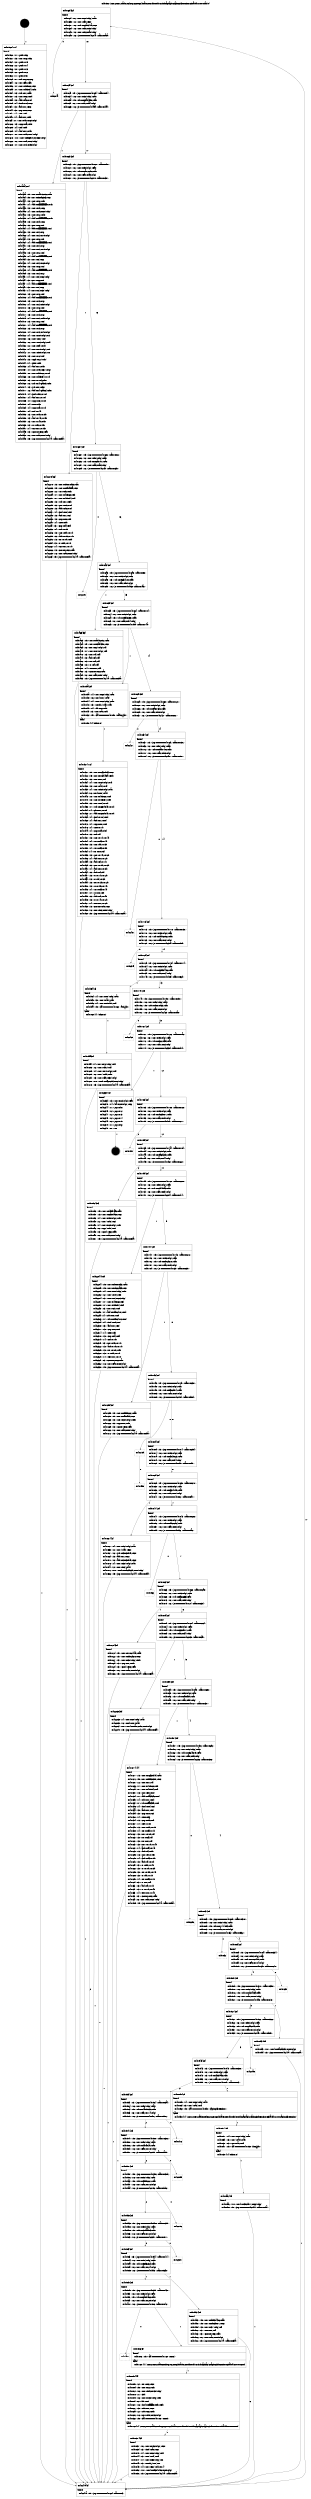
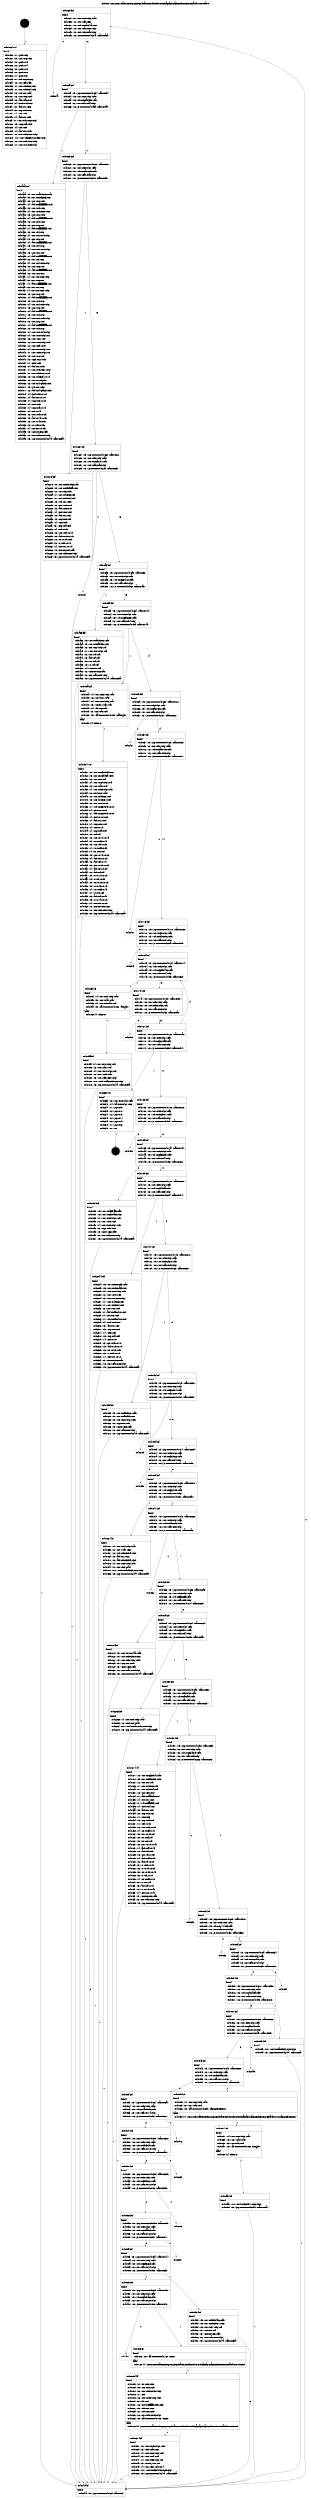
(162, 949) -> (188, 1003)
(139, 1469) -> (145, 1474)
(66, 1523) -> (71, 1541)
